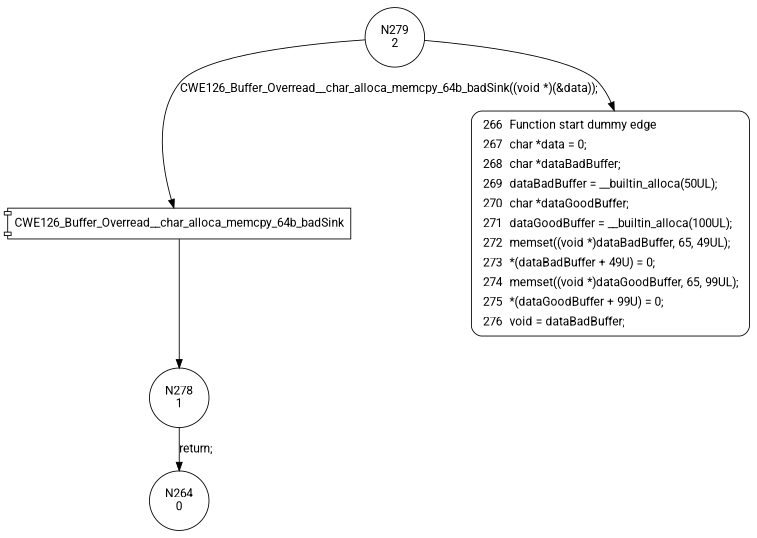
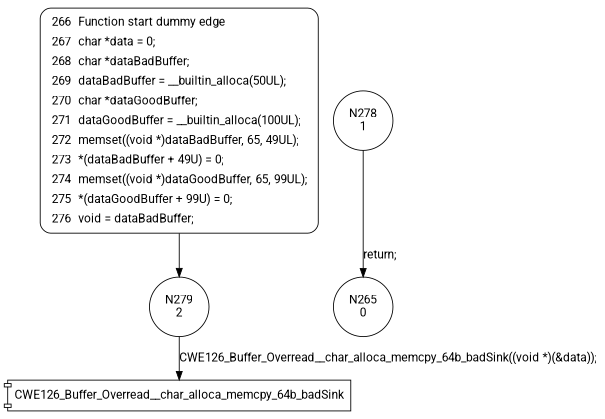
(526, 54) -> (179, 251)
(179, 299) -> none
(179, 501) -> (363, 307)
